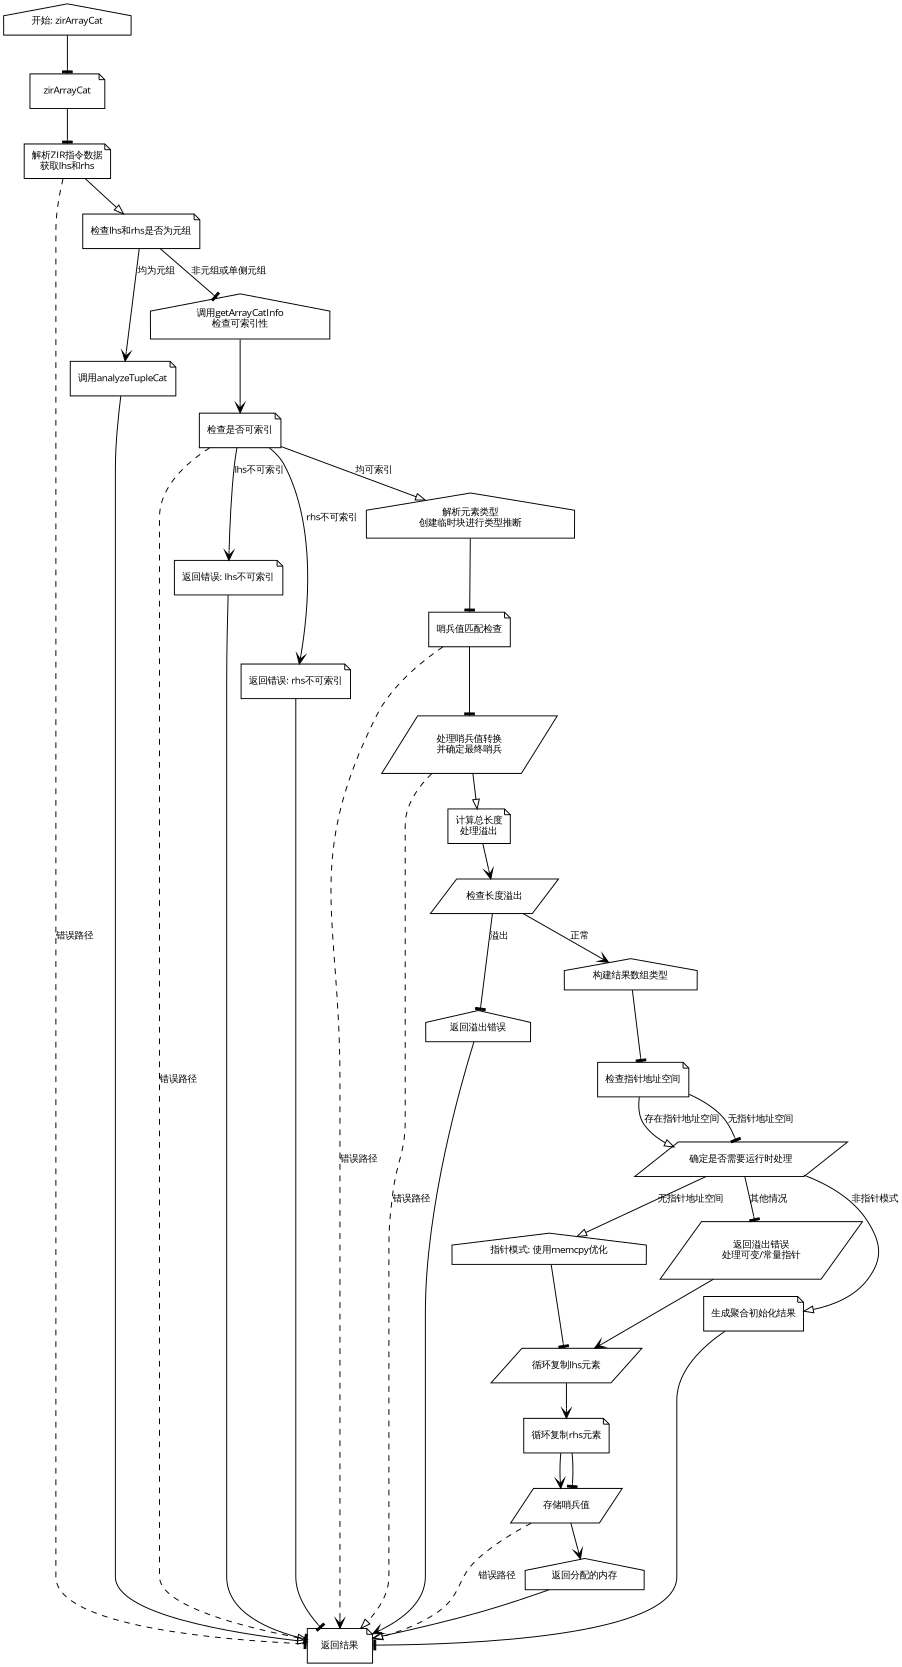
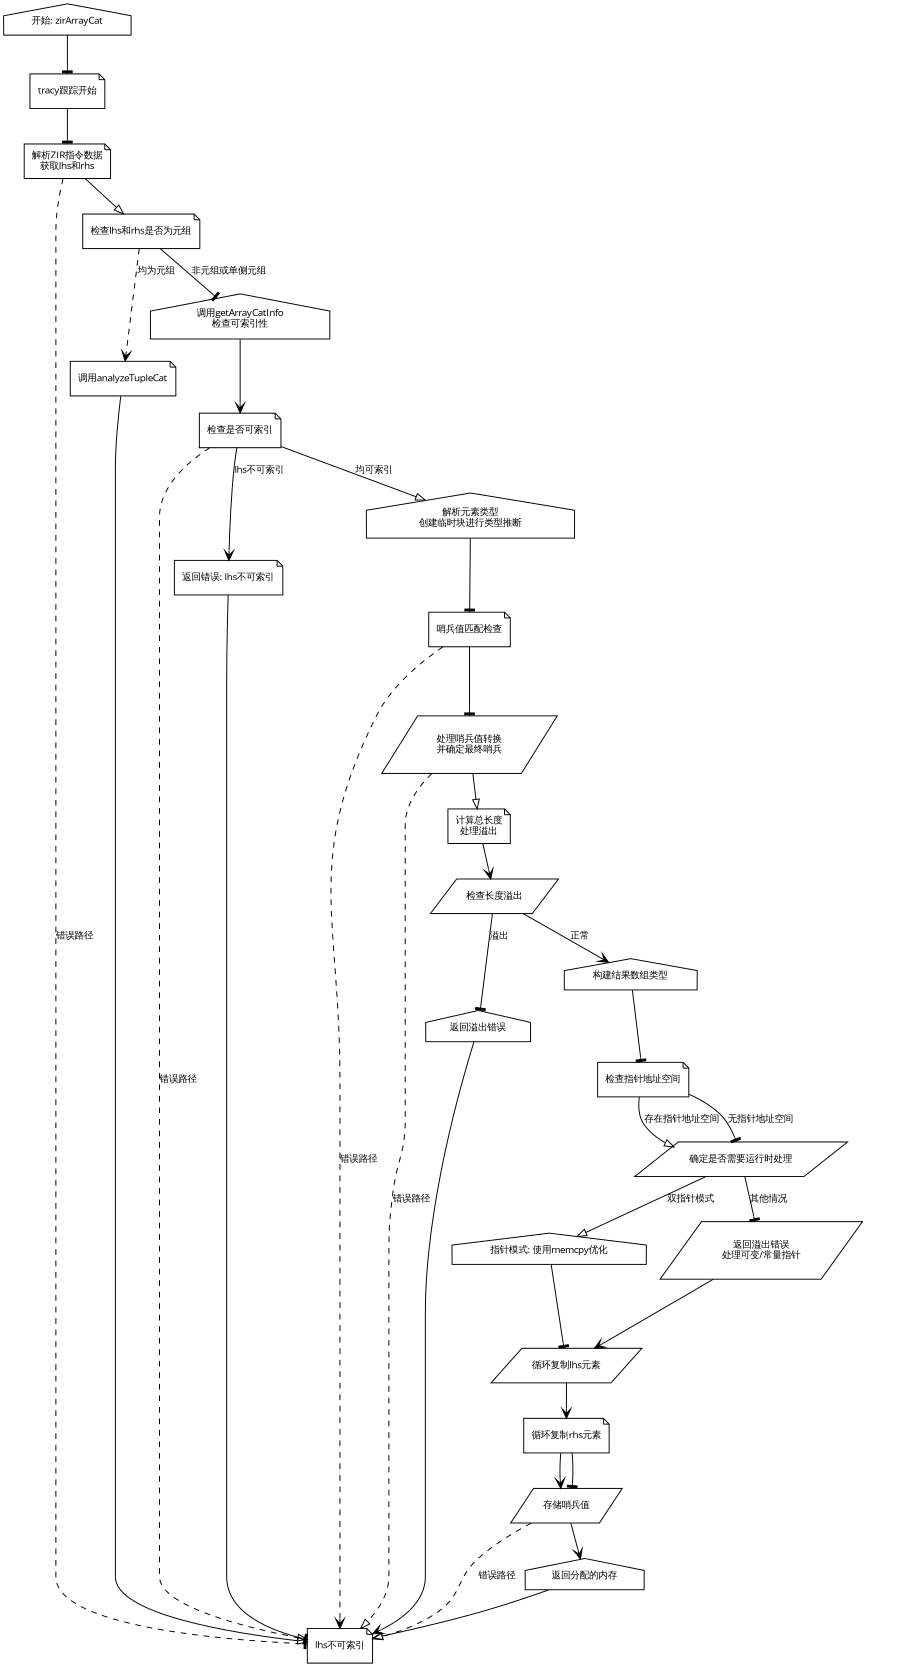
(67, 91) -> (67, 91)
(133, 300) -> (133, 300)
(296, 681) -> none
(691, 1199) -> (691, 1199)
(754, 1314) -> none
(340, 1646) -> (340, 1646)
